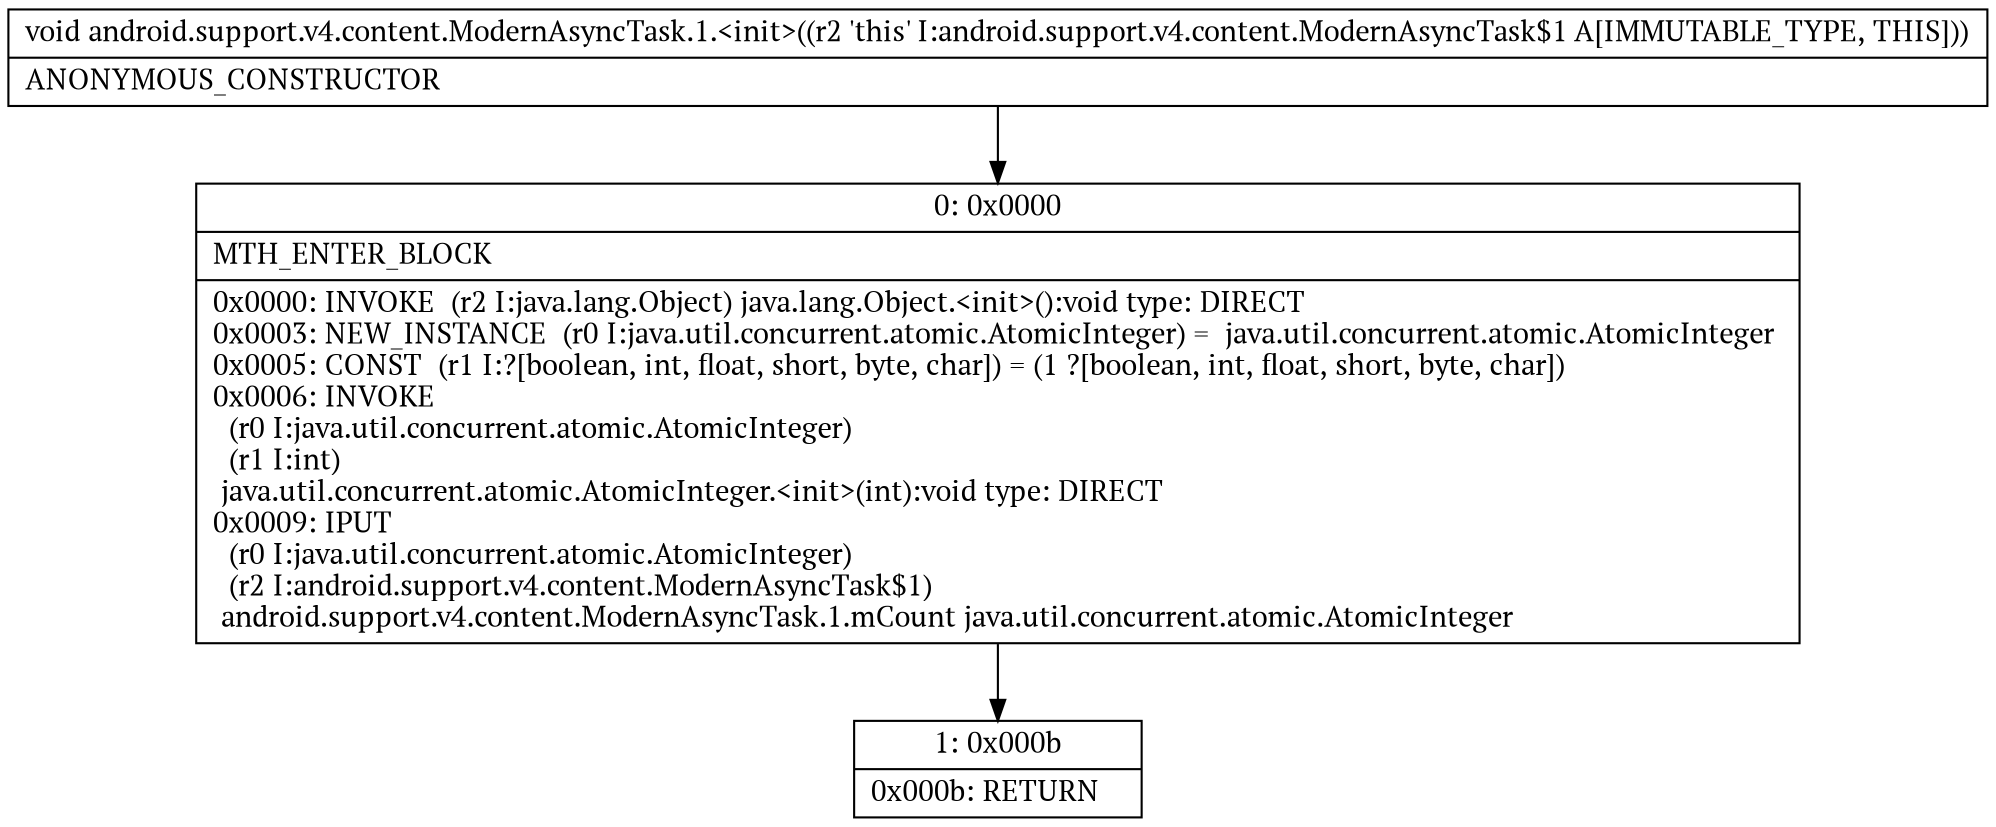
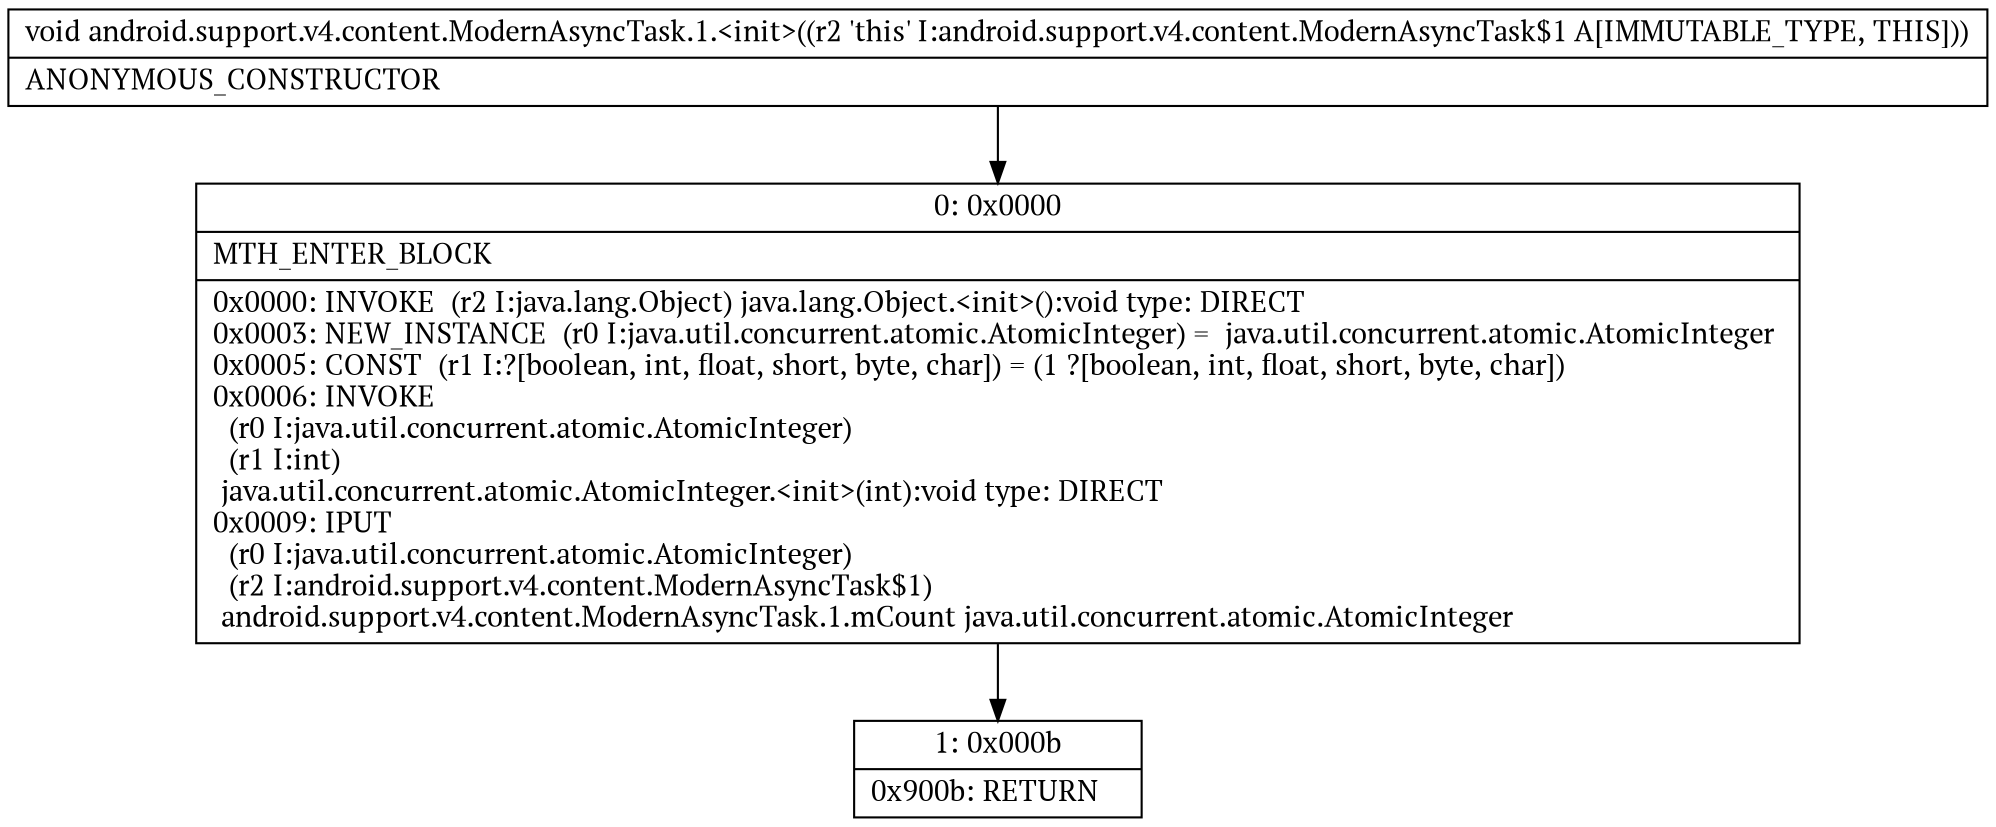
(998, 792) -> (998, 792)
